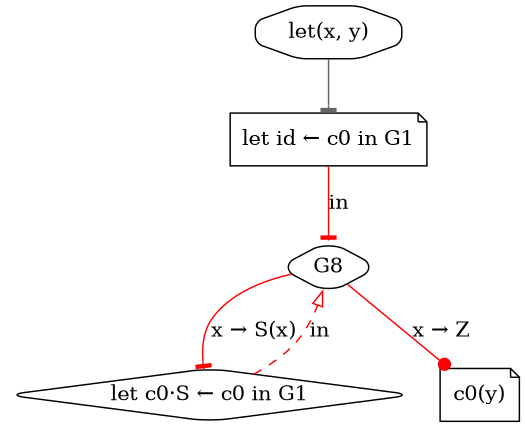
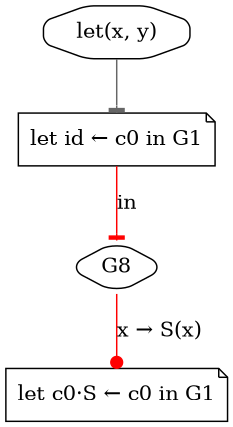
(229, 301) -> (117, 325)
(293, 346) -> none
(210, 395) -> (117, 395)
(480, 395) -> none
